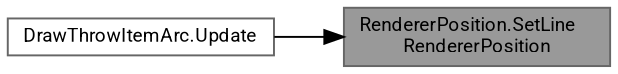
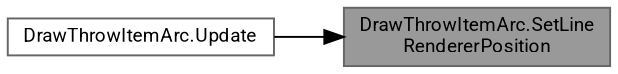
(477, 37) -> (477, 37)
